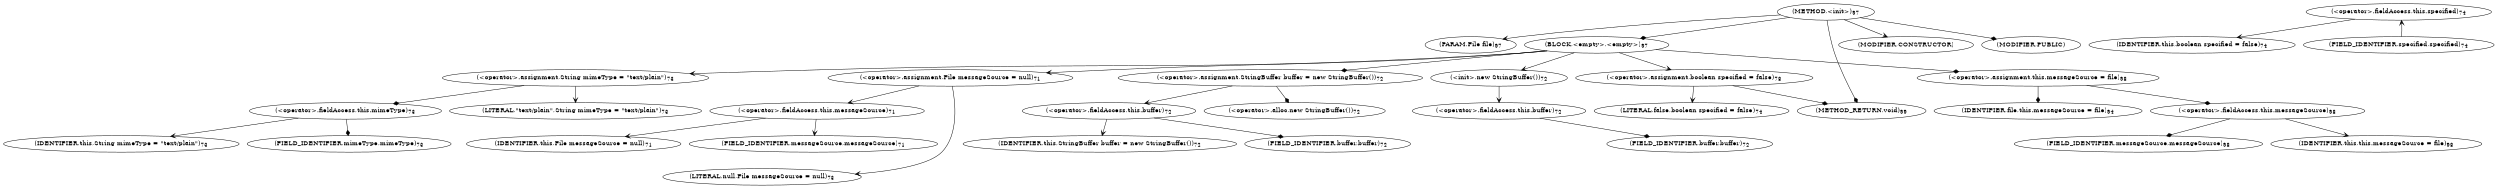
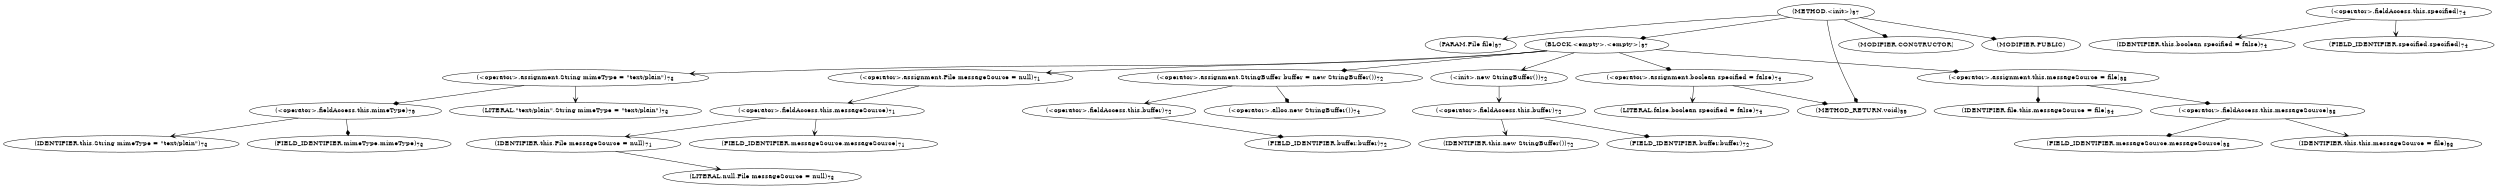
(1863, 27) -> (1863, 27)
(2402, 31) -> (2396, 26)
(1643, 60) -> (1643, 60)
(1778, 77) -> (1778, 77)
(412, 110) -> (412, 110)
(1357, 110) -> (1357, 110)
(1100, 144) -> none
none -> (1509, 144)
(935, 157) -> (666, 160)
